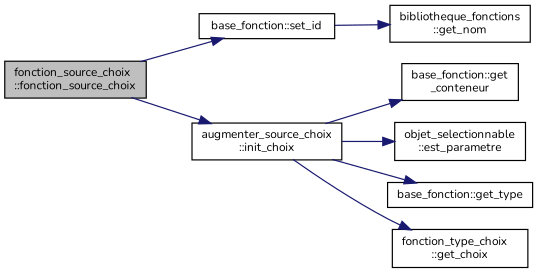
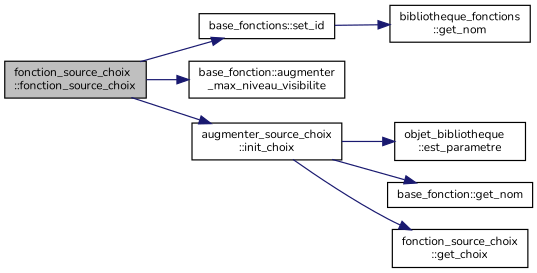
(267, 26) -> (267, 26)
none -> (267, 80)
(460, 82) -> none
(460, 141) -> (460, 141)
(460, 195) -> (460, 195)
(460, 248) -> (460, 248)
